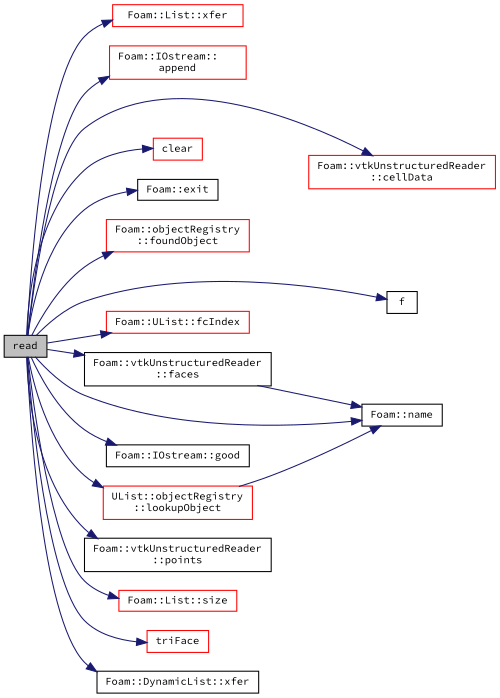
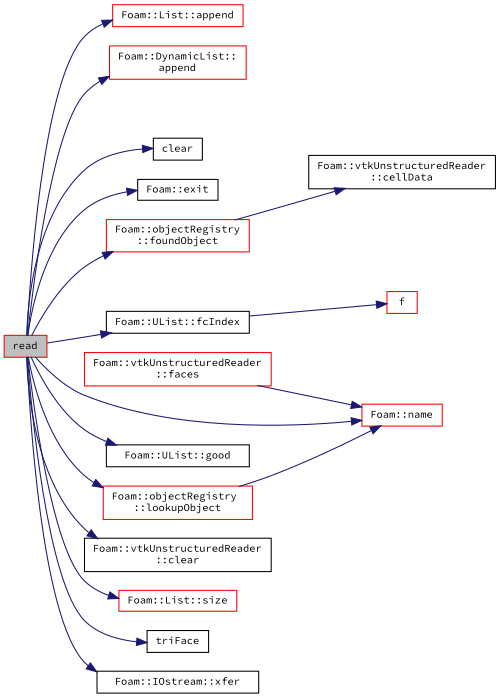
(178, 16) -> (178, 16)
(178, 63) -> (178, 63)
(118, 110) -> (285, 206)
(178, 149) -> (178, 149)
(402, 172) -> (402, 172)
(200, 282) -> (313, 310)
(402, 302) -> (402, 302)
(178, 322) -> (178, 322)
(26, 346) -> (26, 346)
(61, 351) -> none
(178, 369) -> (178, 369)
(402, 415) -> (402, 415)
(178, 456) -> (178, 456)
(178, 503) -> (178, 503)
(178, 555) -> (178, 555)
(178, 641) -> (178, 641)
(178, 682) -> (178, 682)
